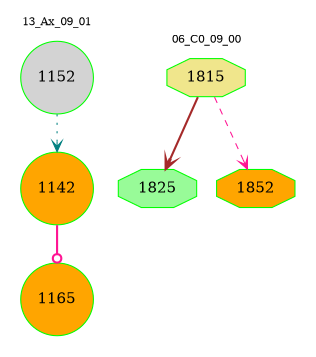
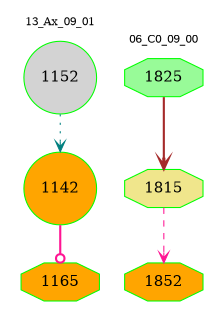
(184, 128) -> (164, 128)
(57, 299) -> (60, 282)
